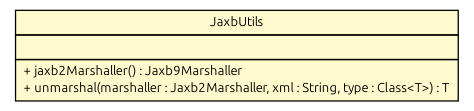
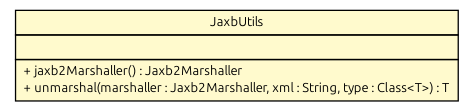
(133, 71) -> (133, 71)
